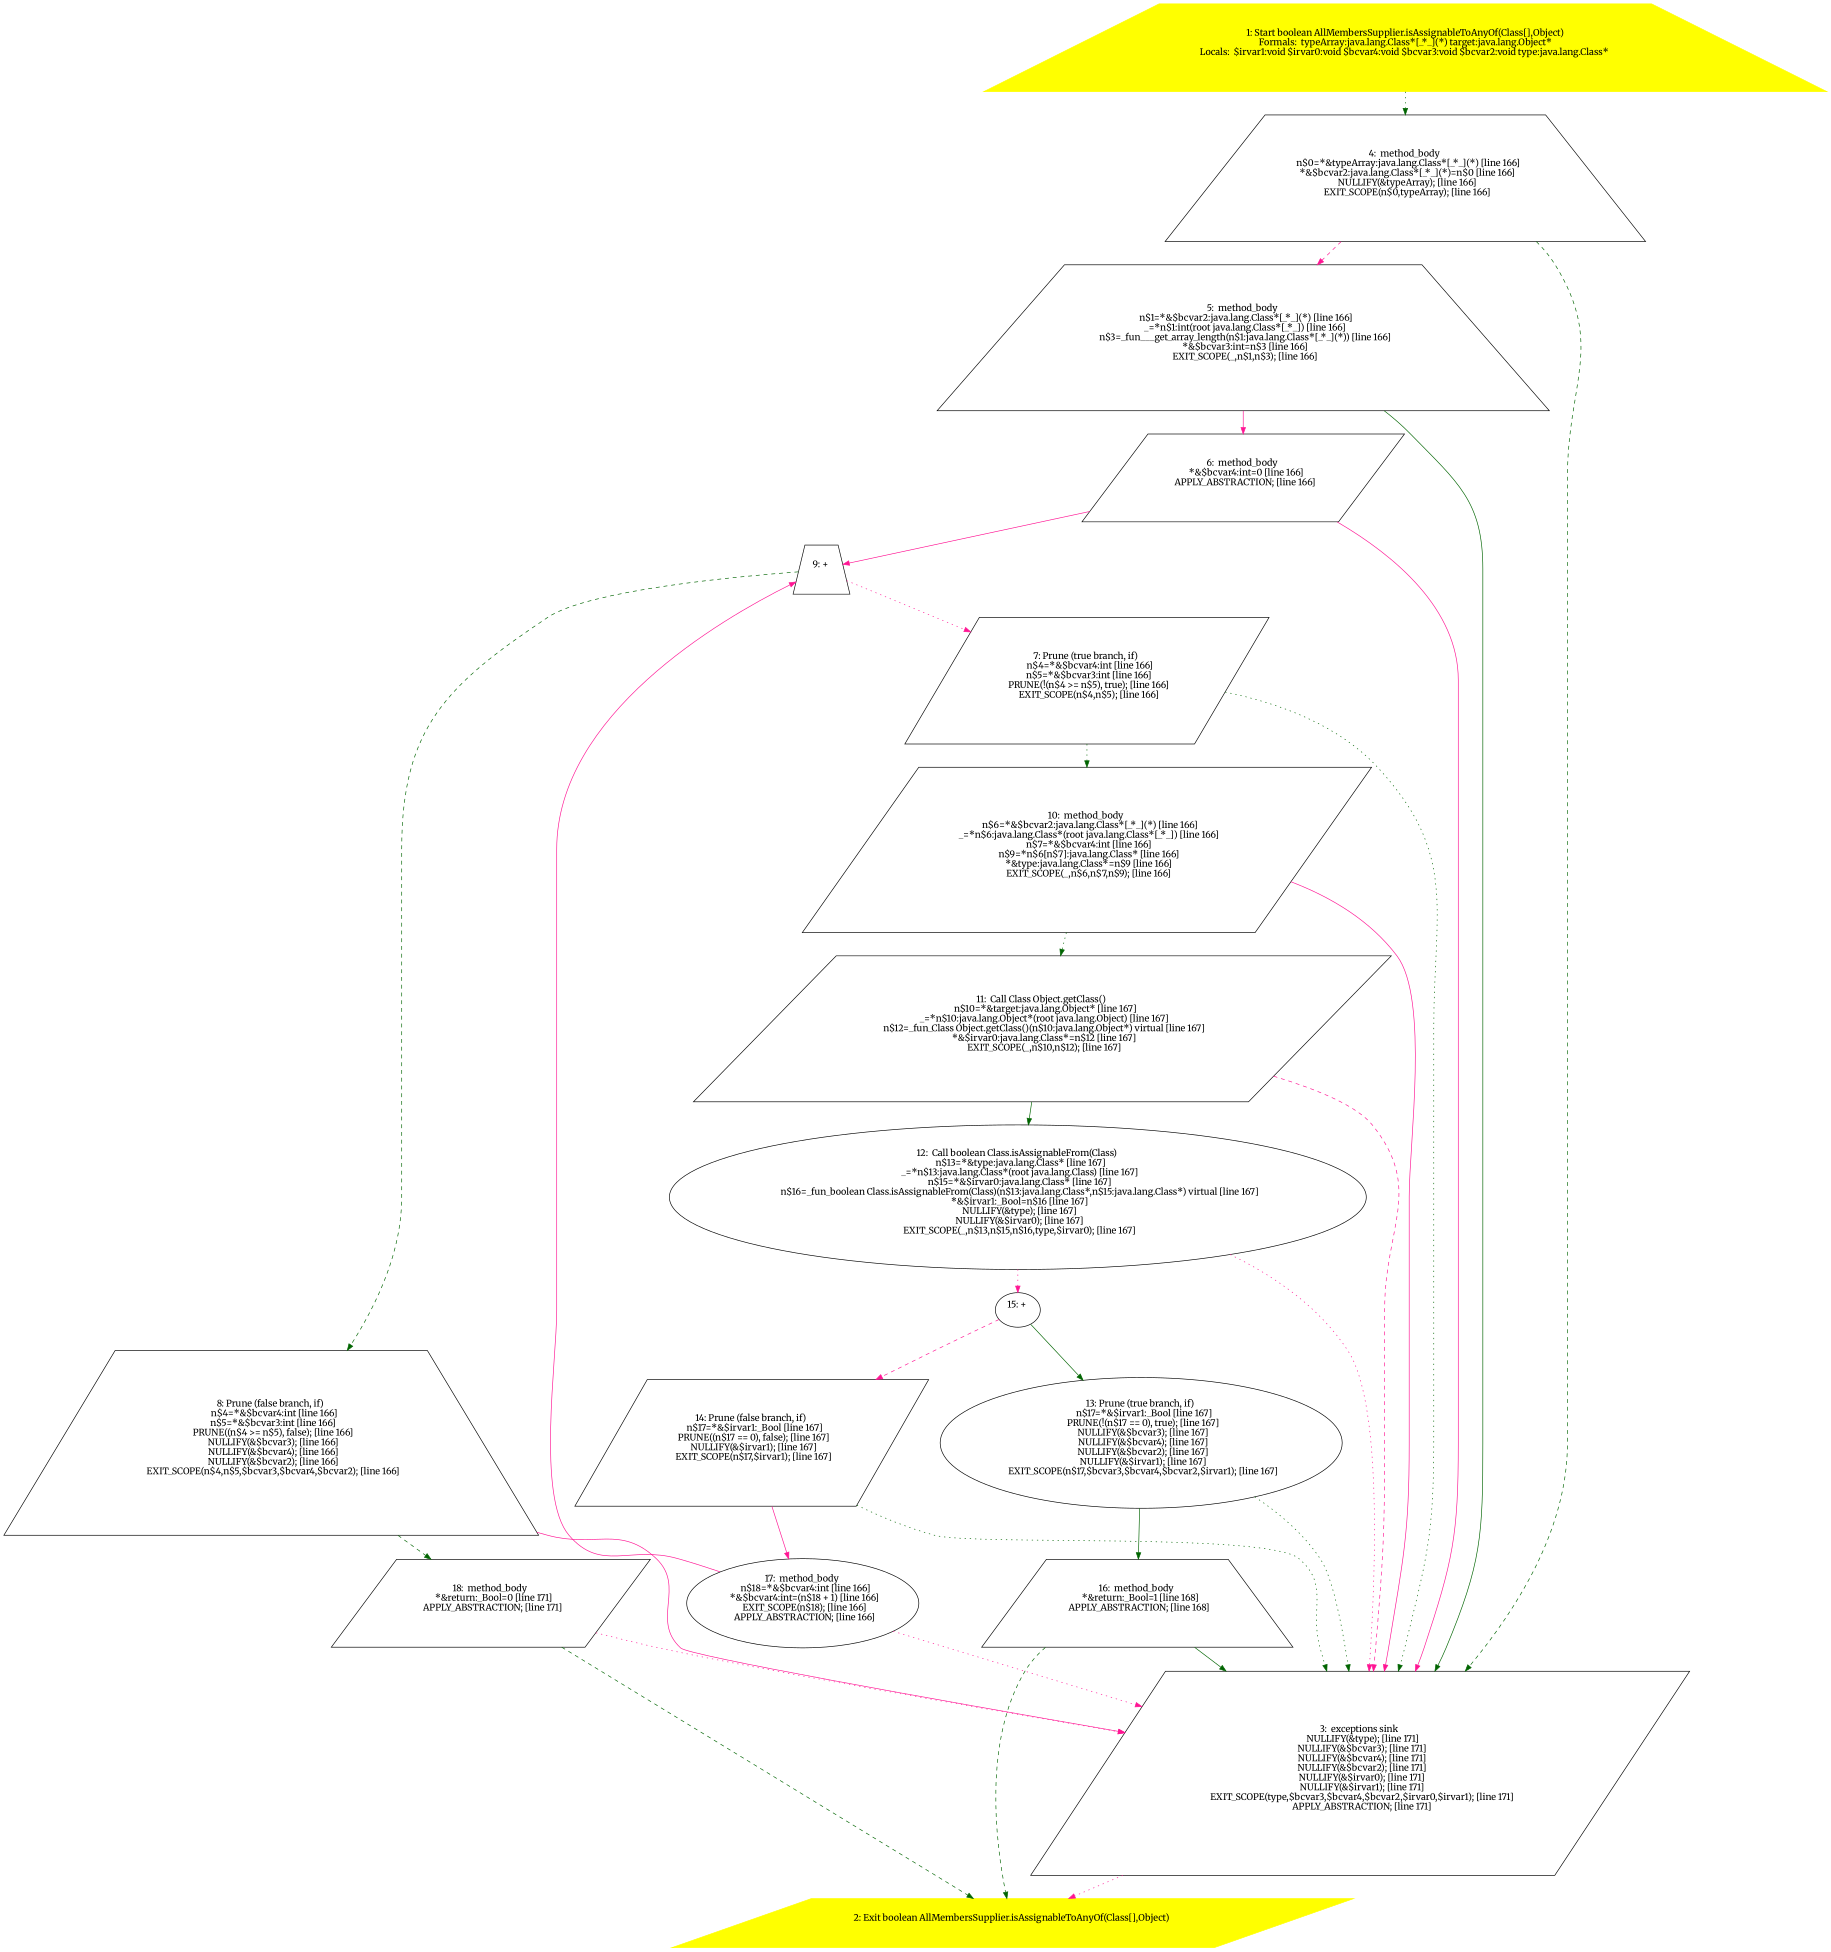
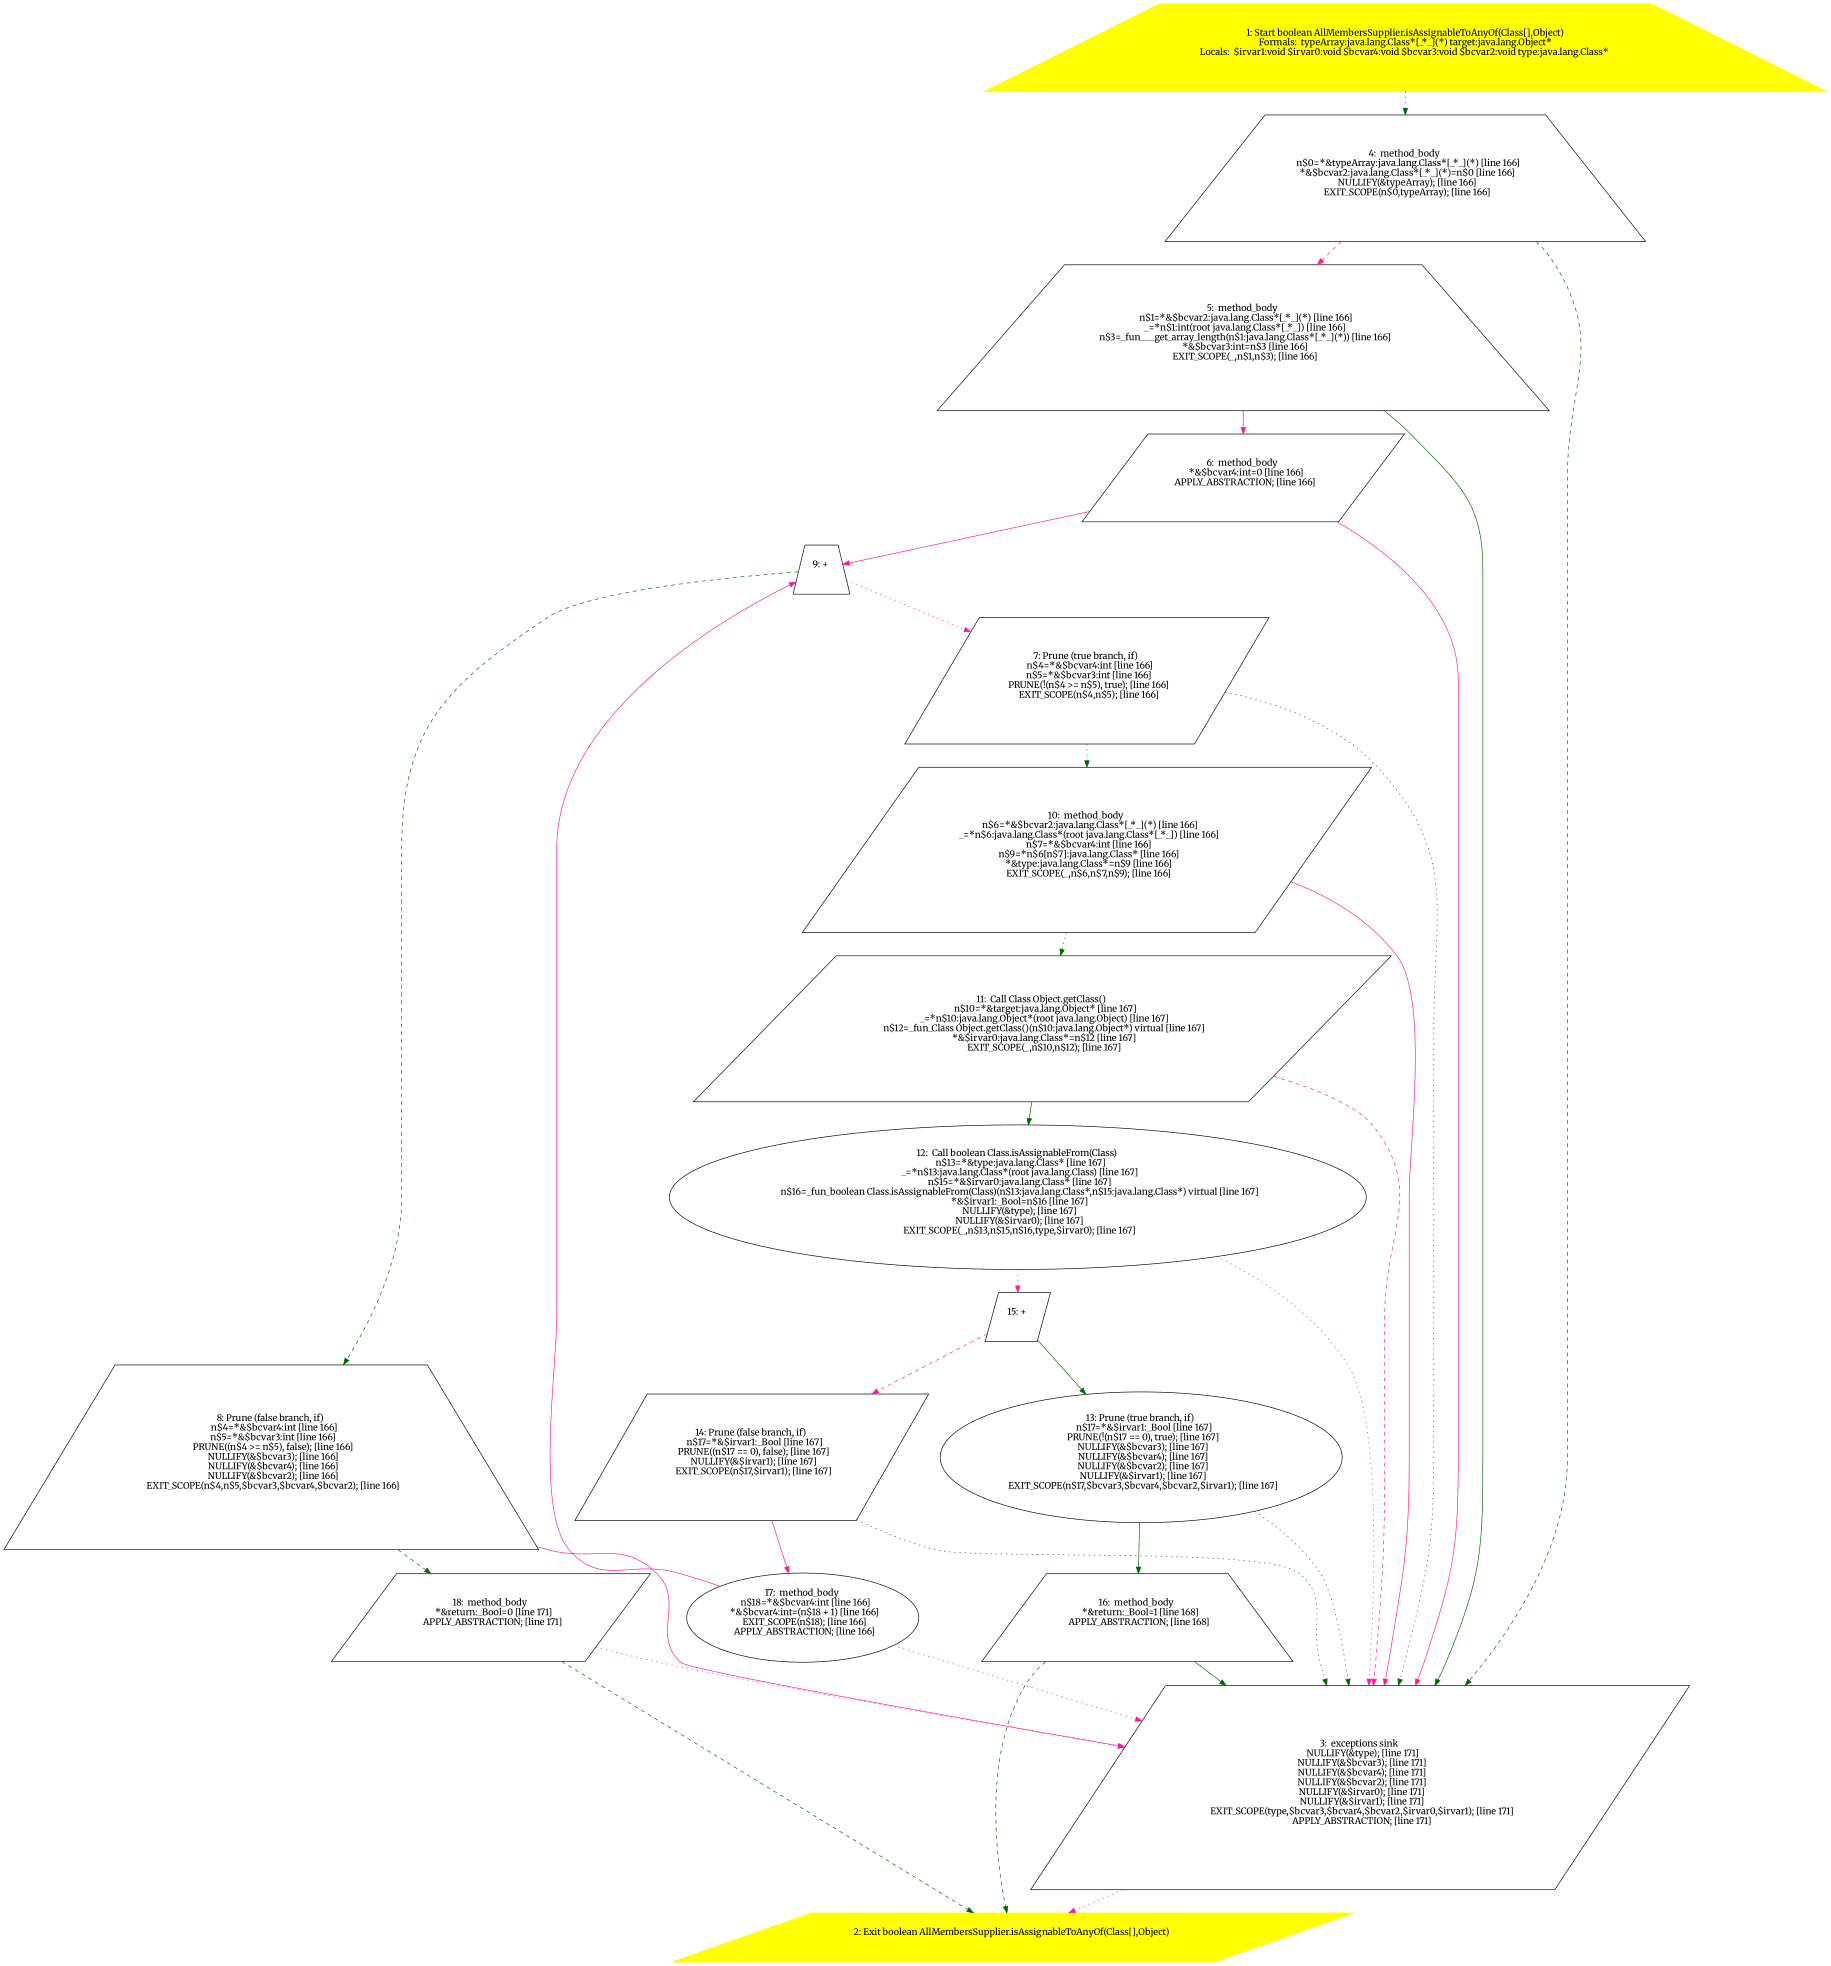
(1018, 1310) -> (1018, 1317)
